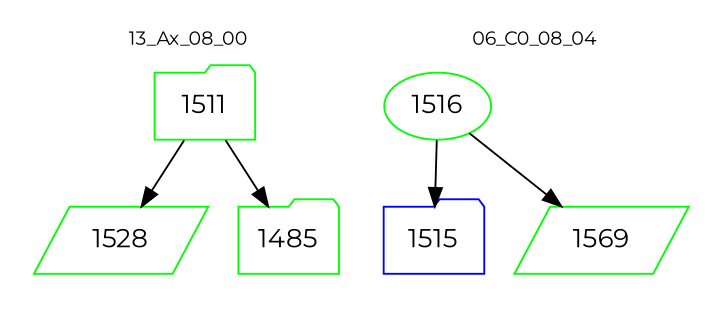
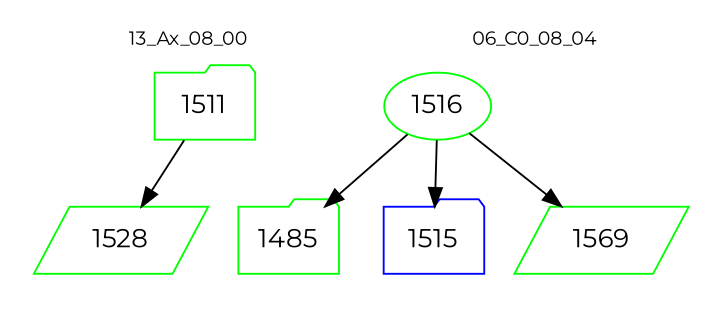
(242, 165) -> (380, 158)
